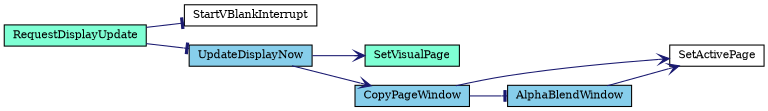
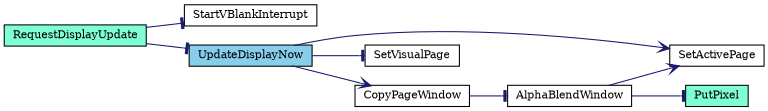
(336, 56) -> (336, 56)
(412, 56) -> (412, 56)
(557, 69) -> (476, 32)
(412, 96) -> (412, 96)
(570, 96) -> (570, 96)
none -> (717, 96)
